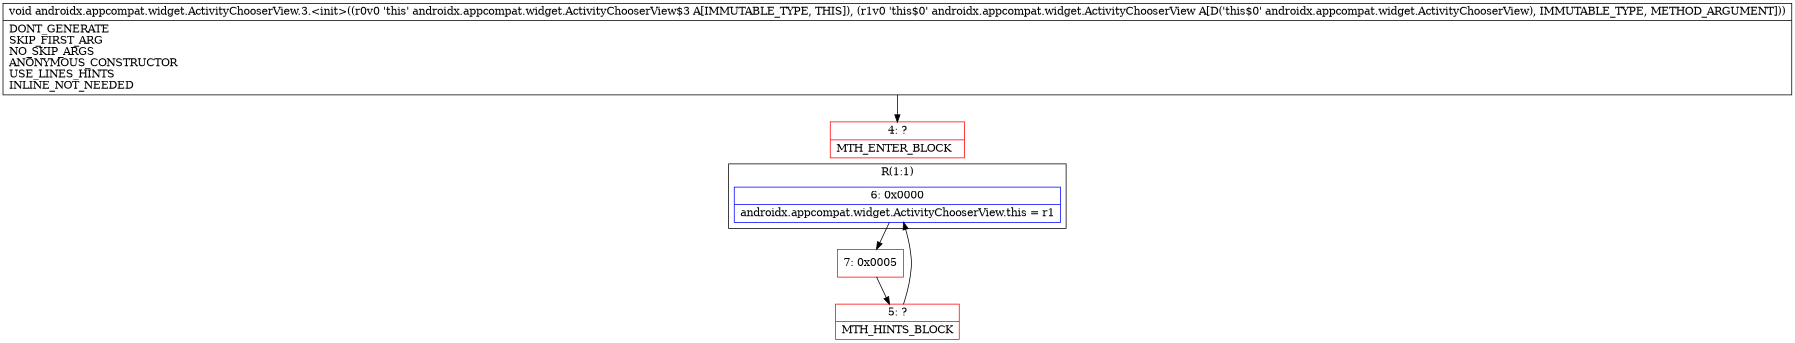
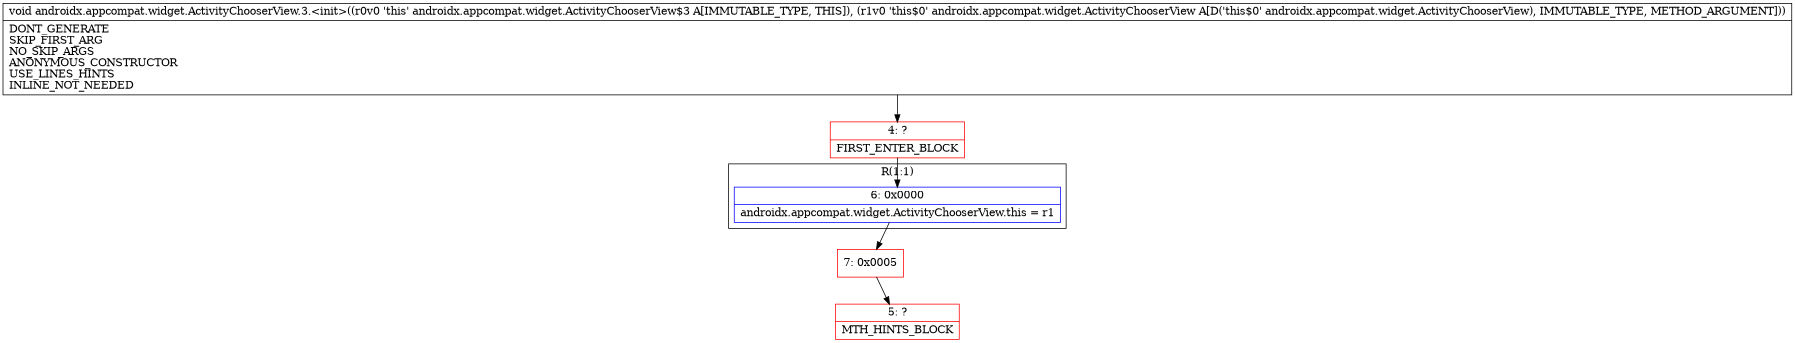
(894, 148) -> (897, 148)
(911, 267) -> (897, 169)
